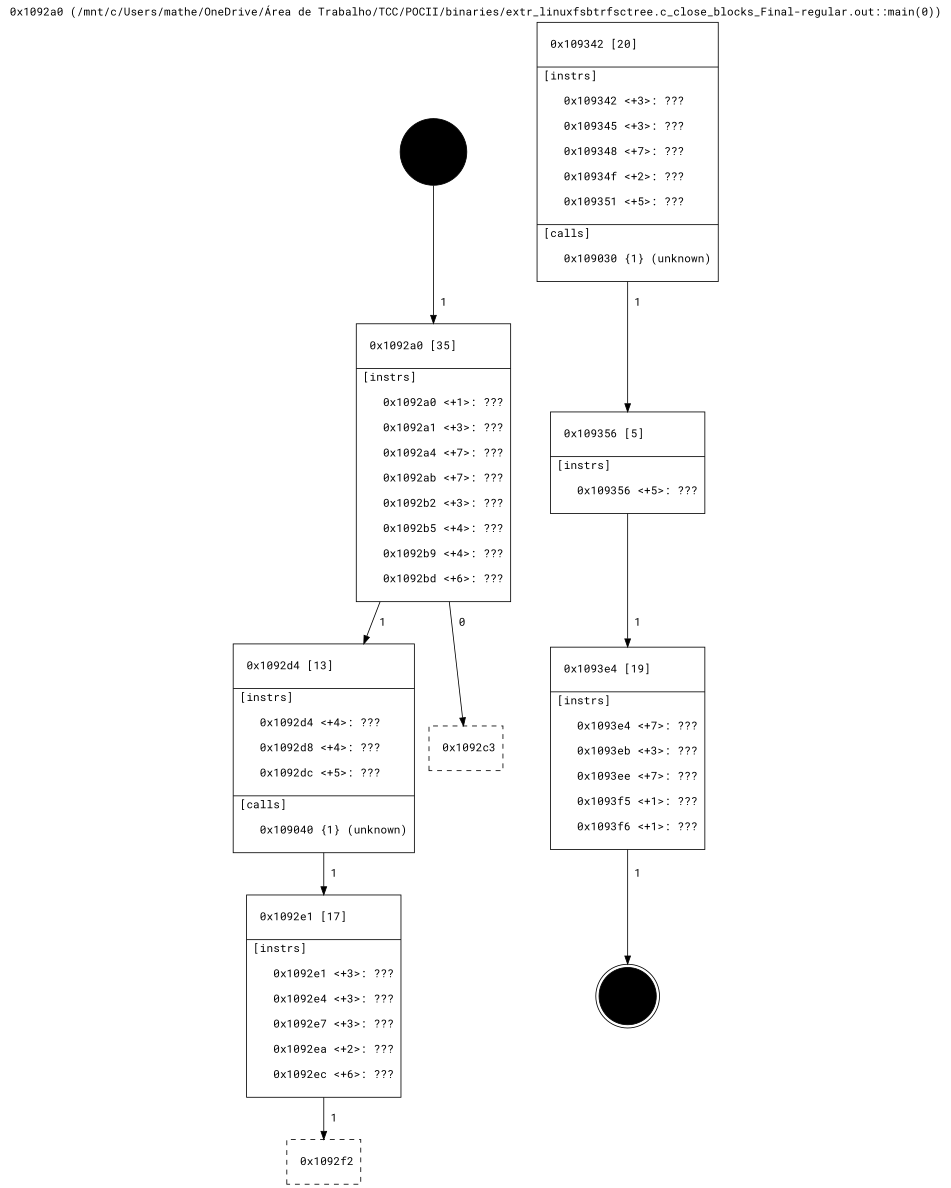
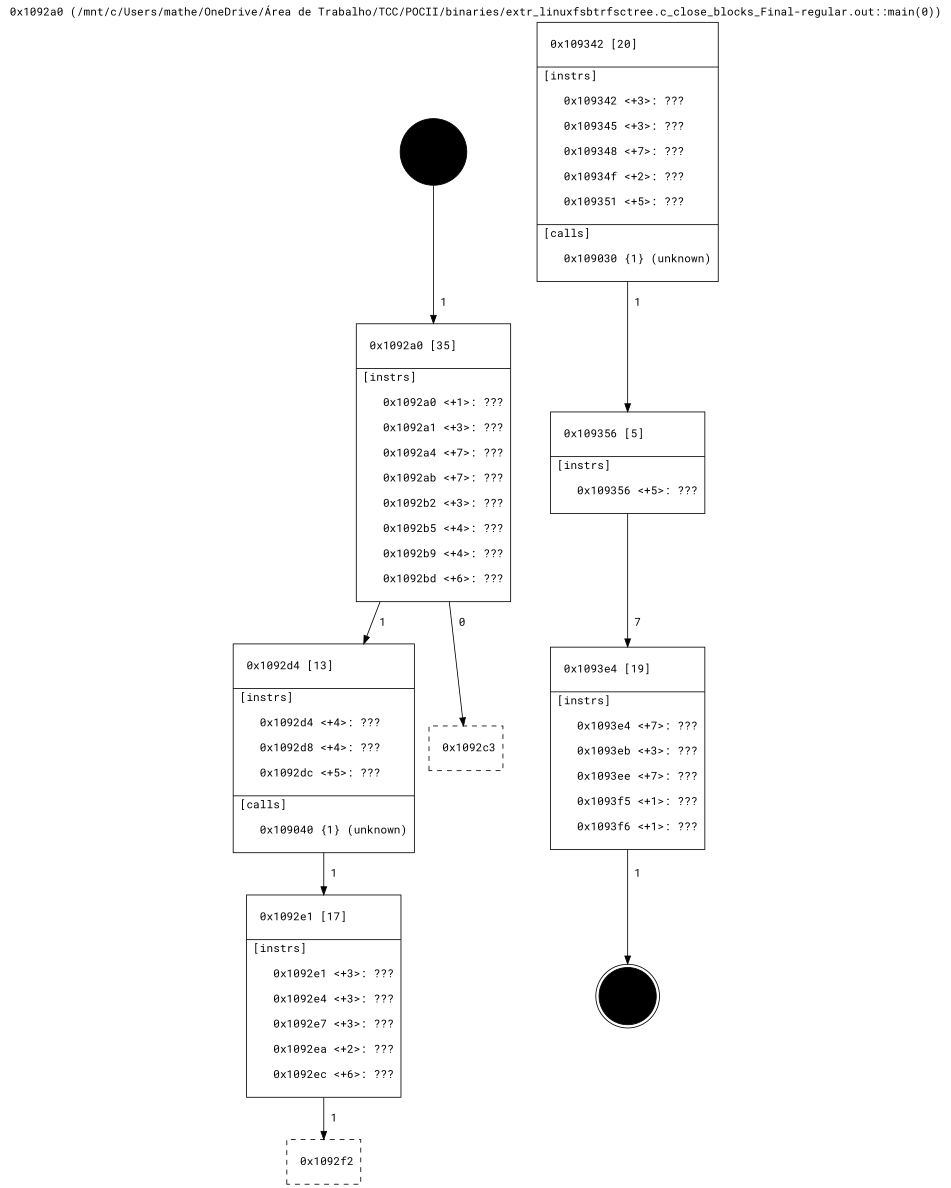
(635, 623) -> (635, 623)
